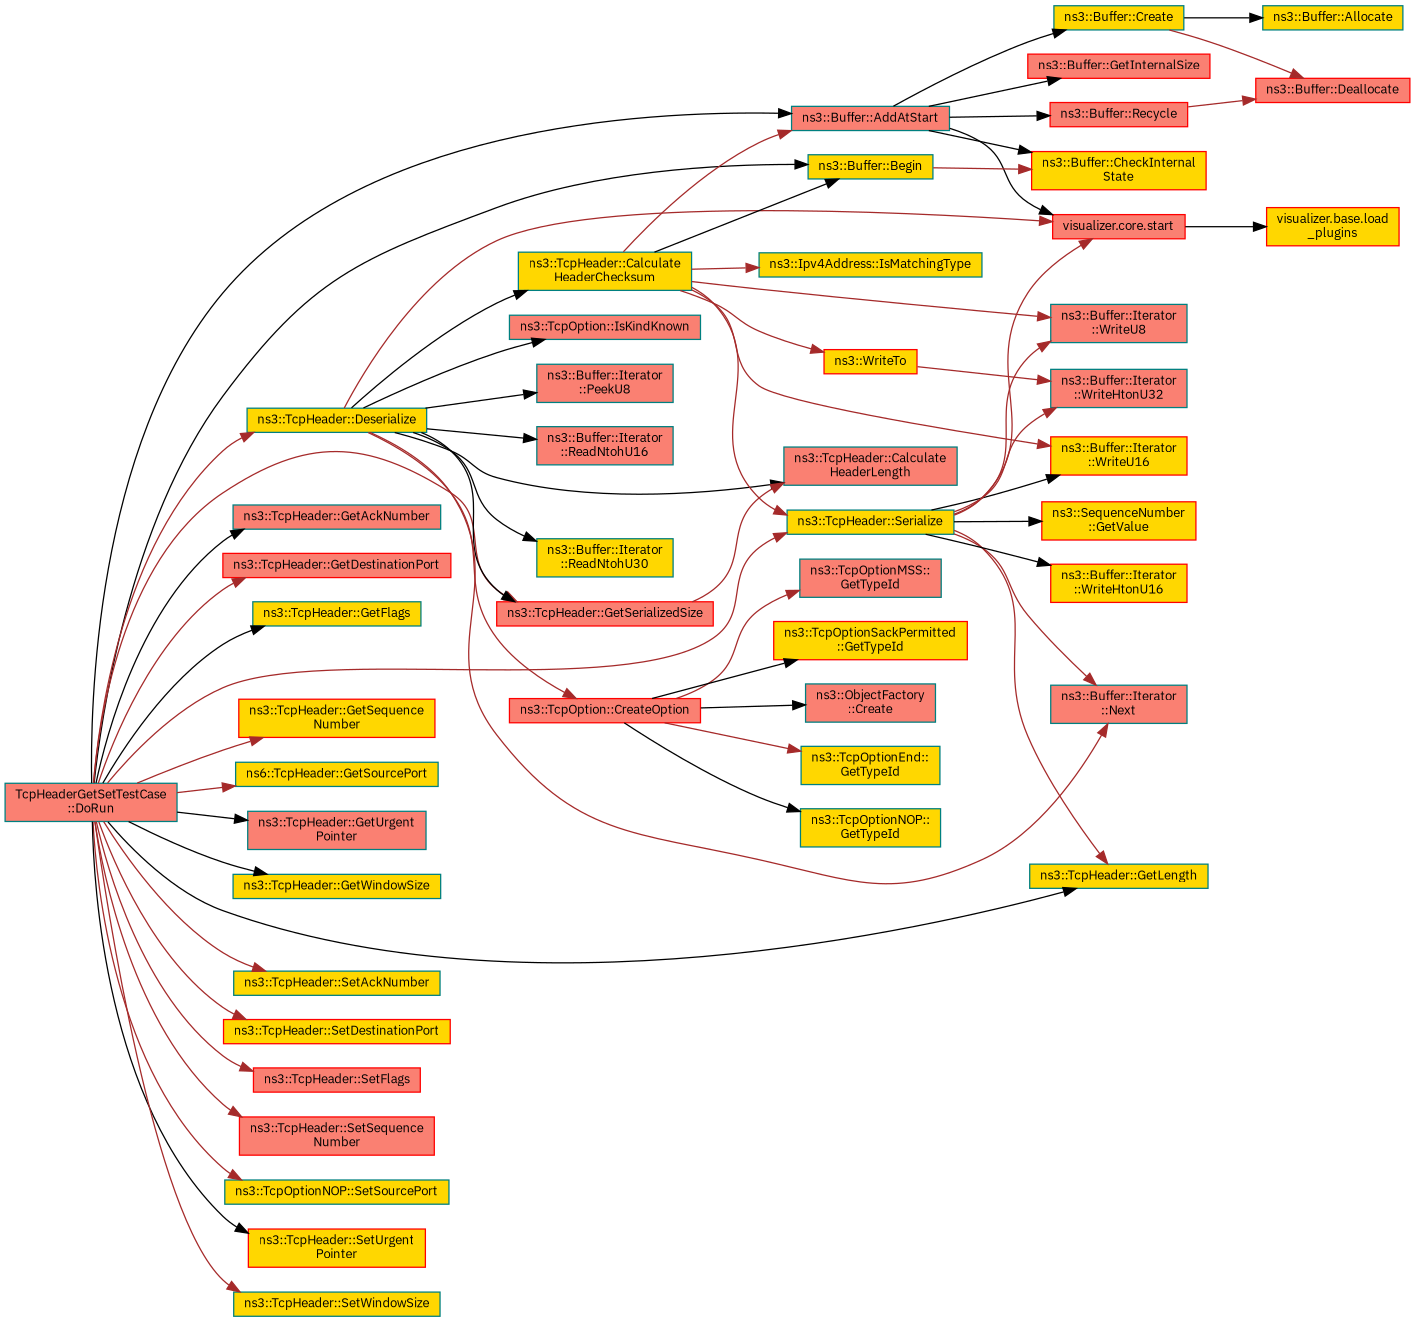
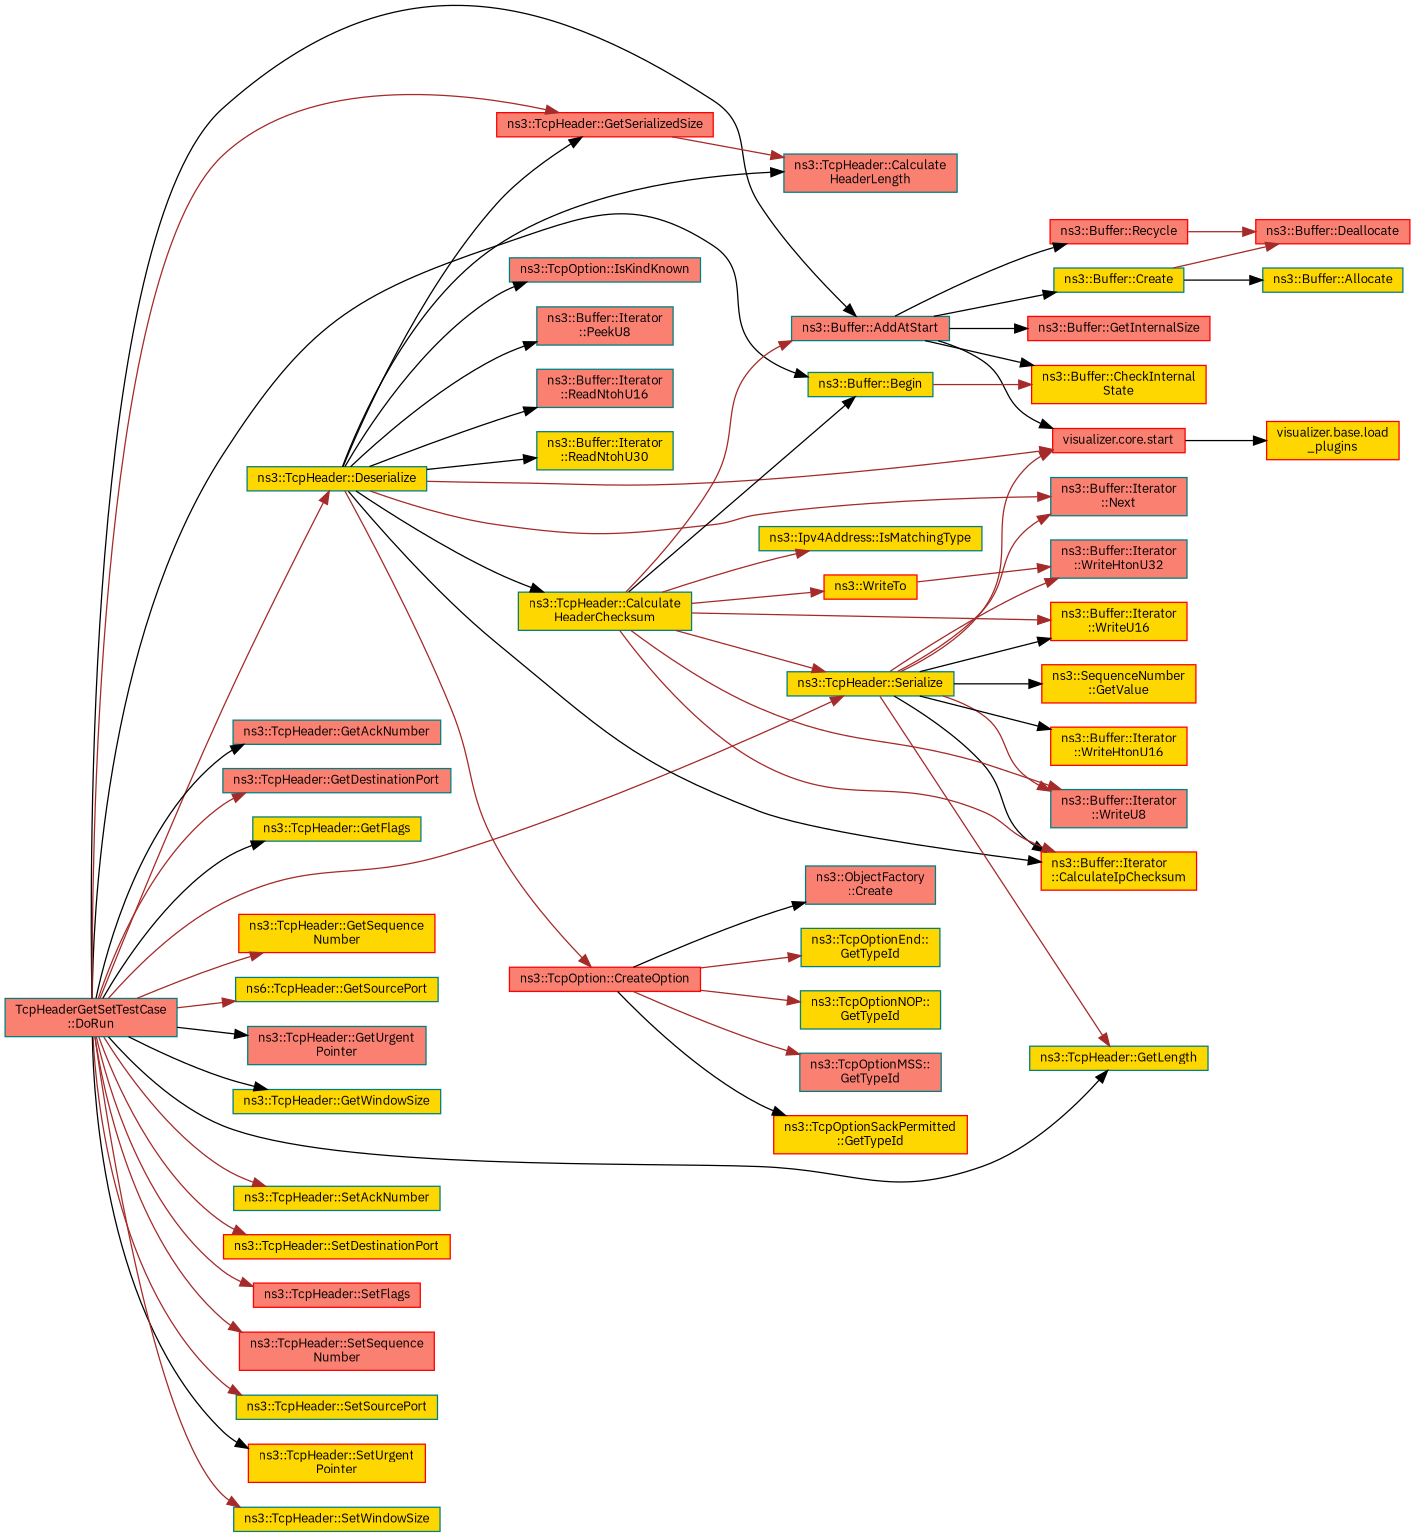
(337, 565) -> (337, 781)
(703, 770) -> (744, 995)
none -> (1119, 871)
(337, 1192) -> (337, 1407)
